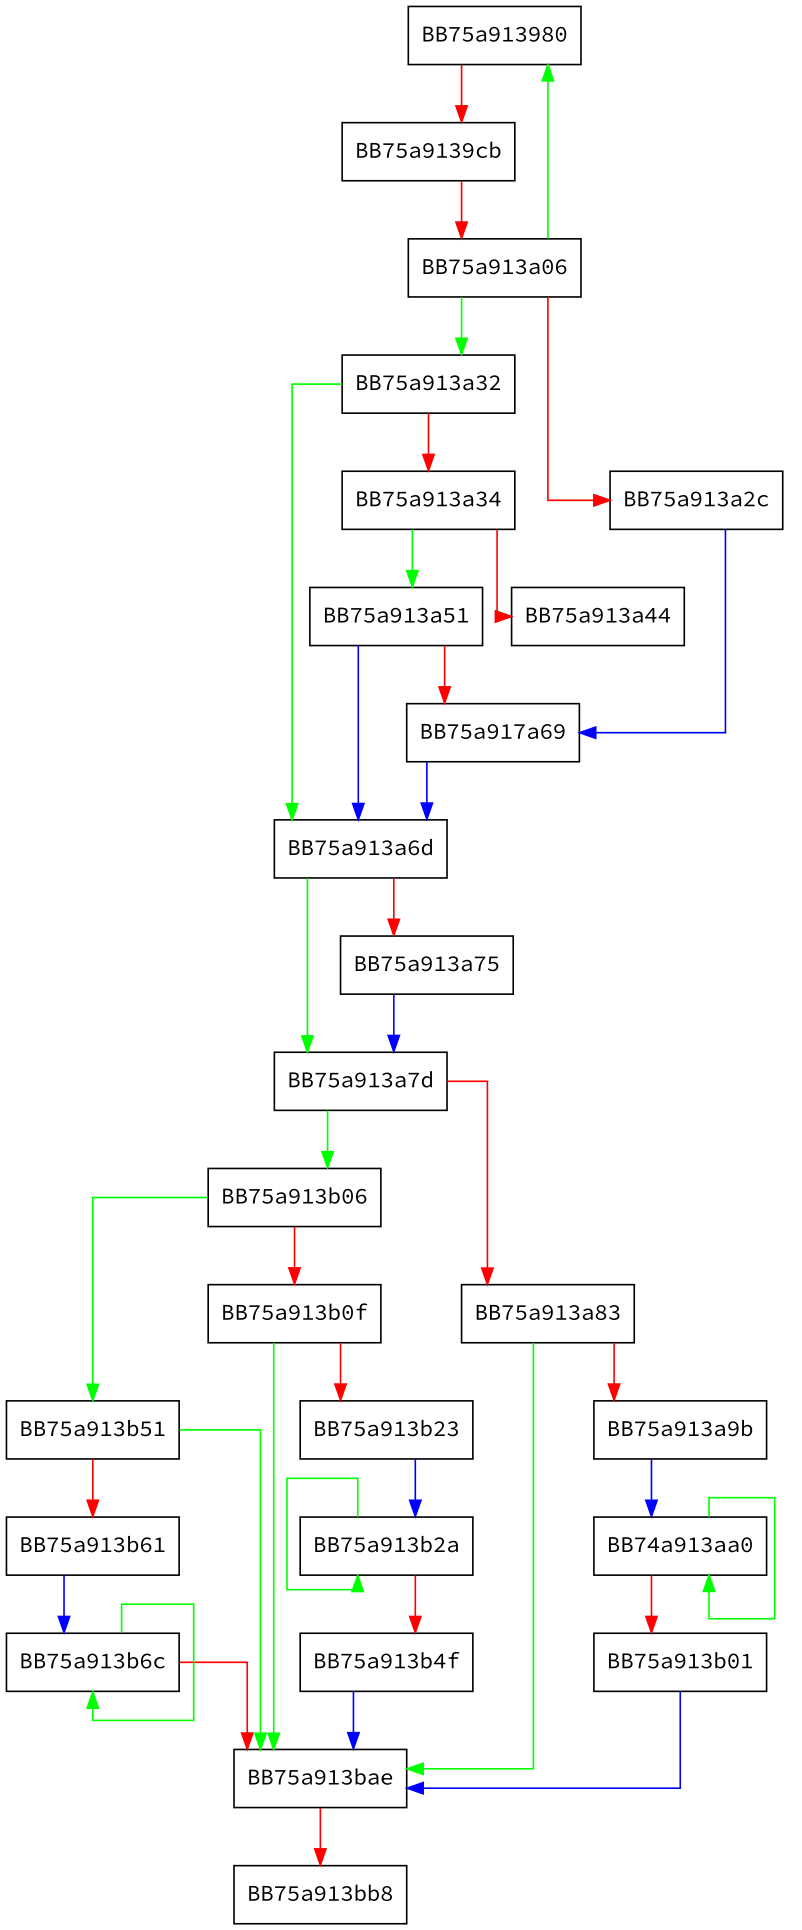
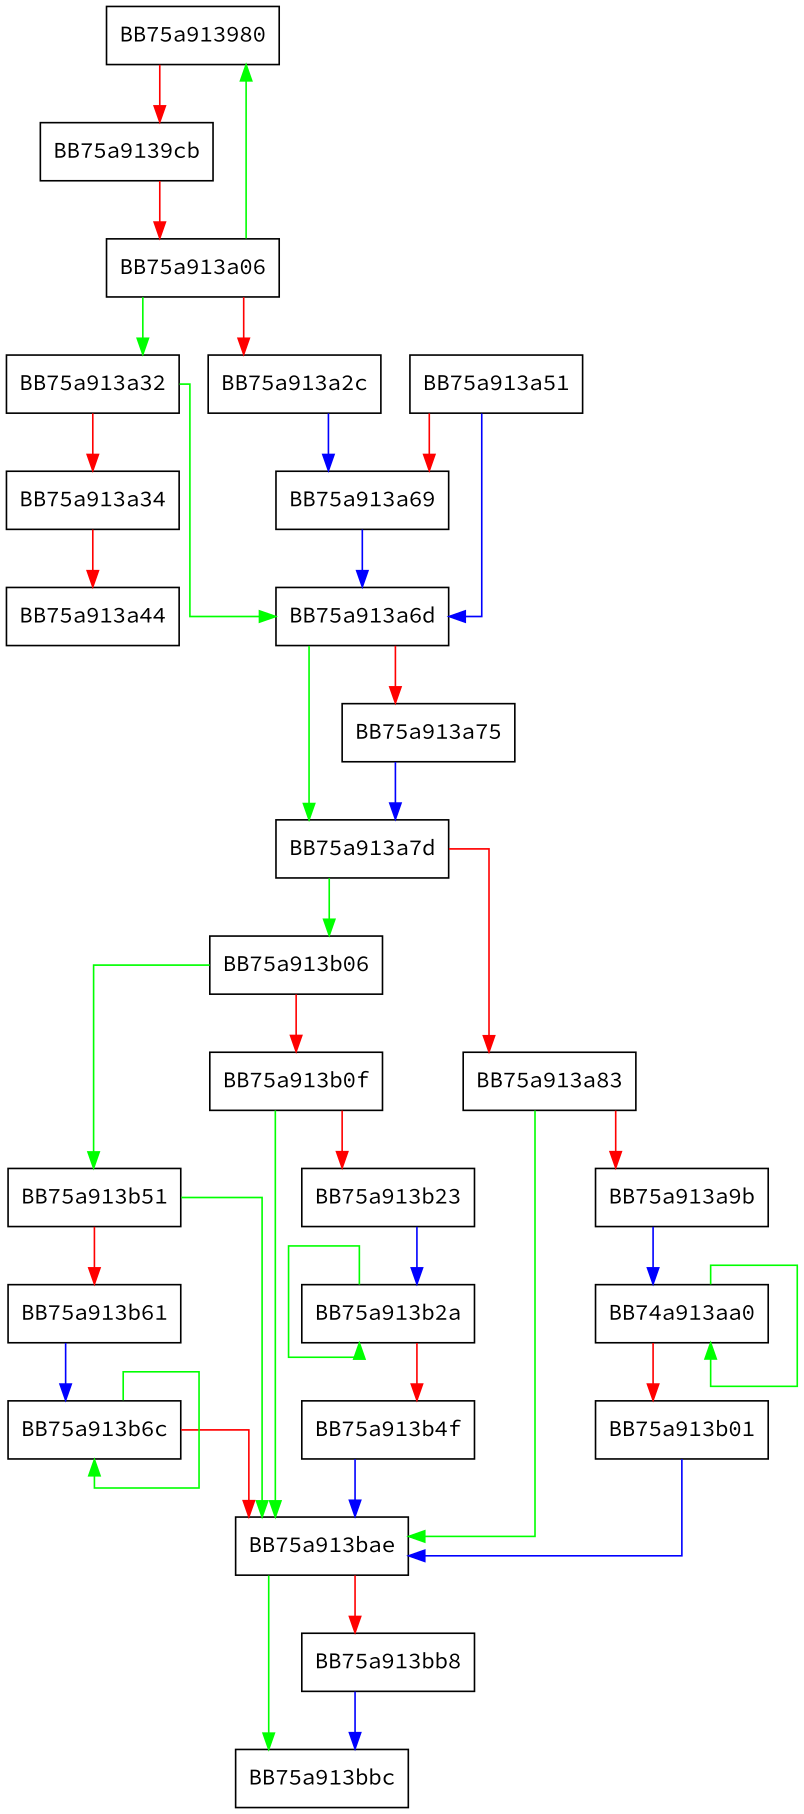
(412, 550) -> none
(493, 733) -> (362, 500)
none -> (322, 1779)
